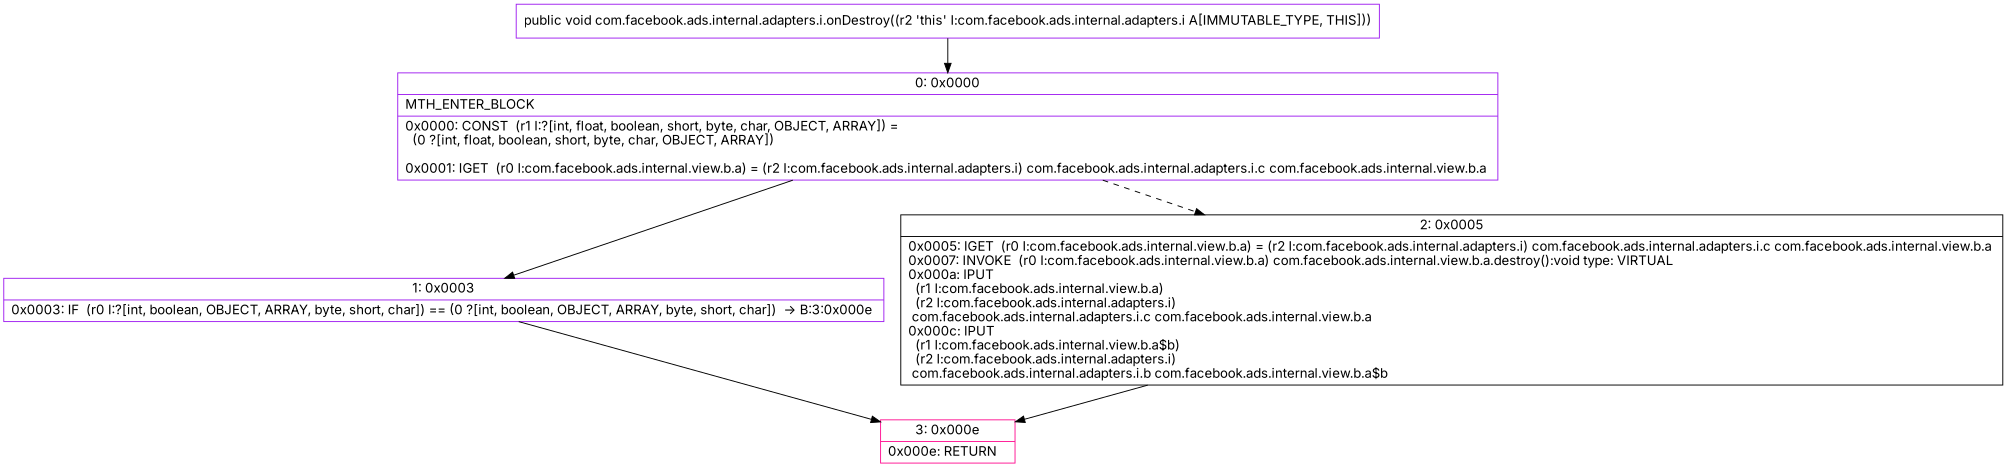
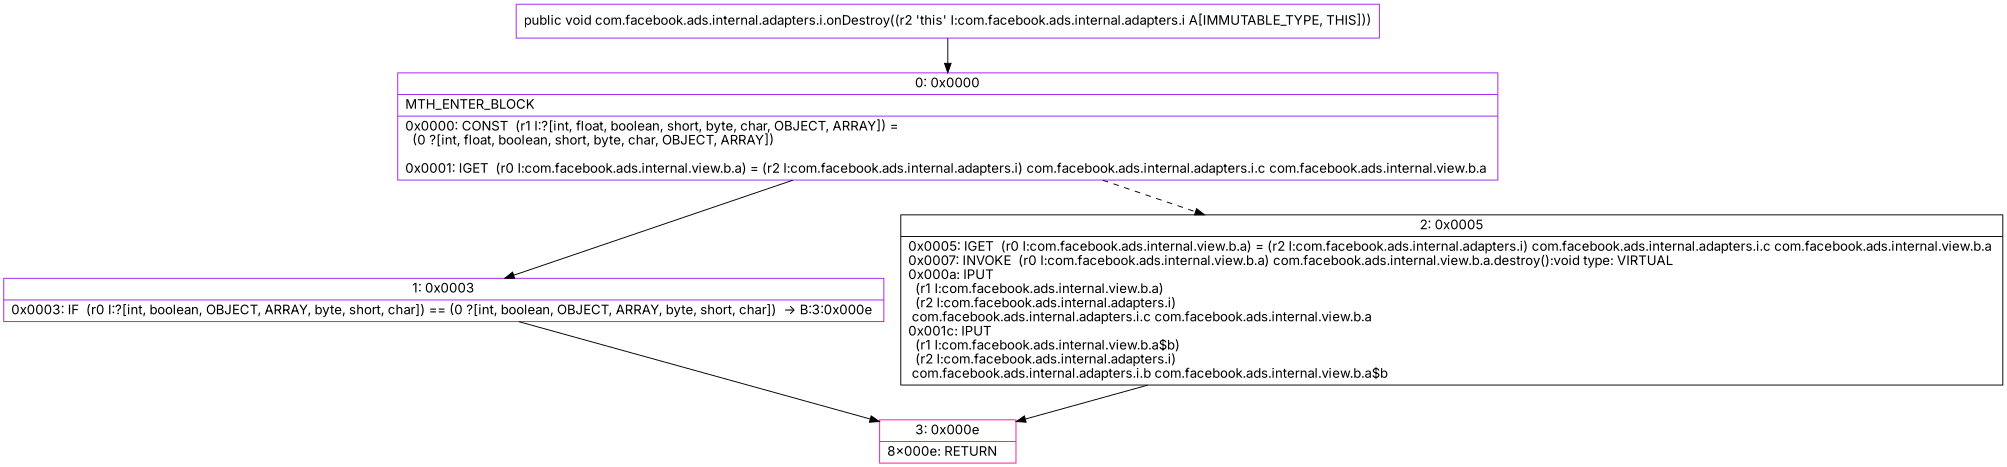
(955, 331) -> (954, 331)
(948, 452) -> (948, 452)
